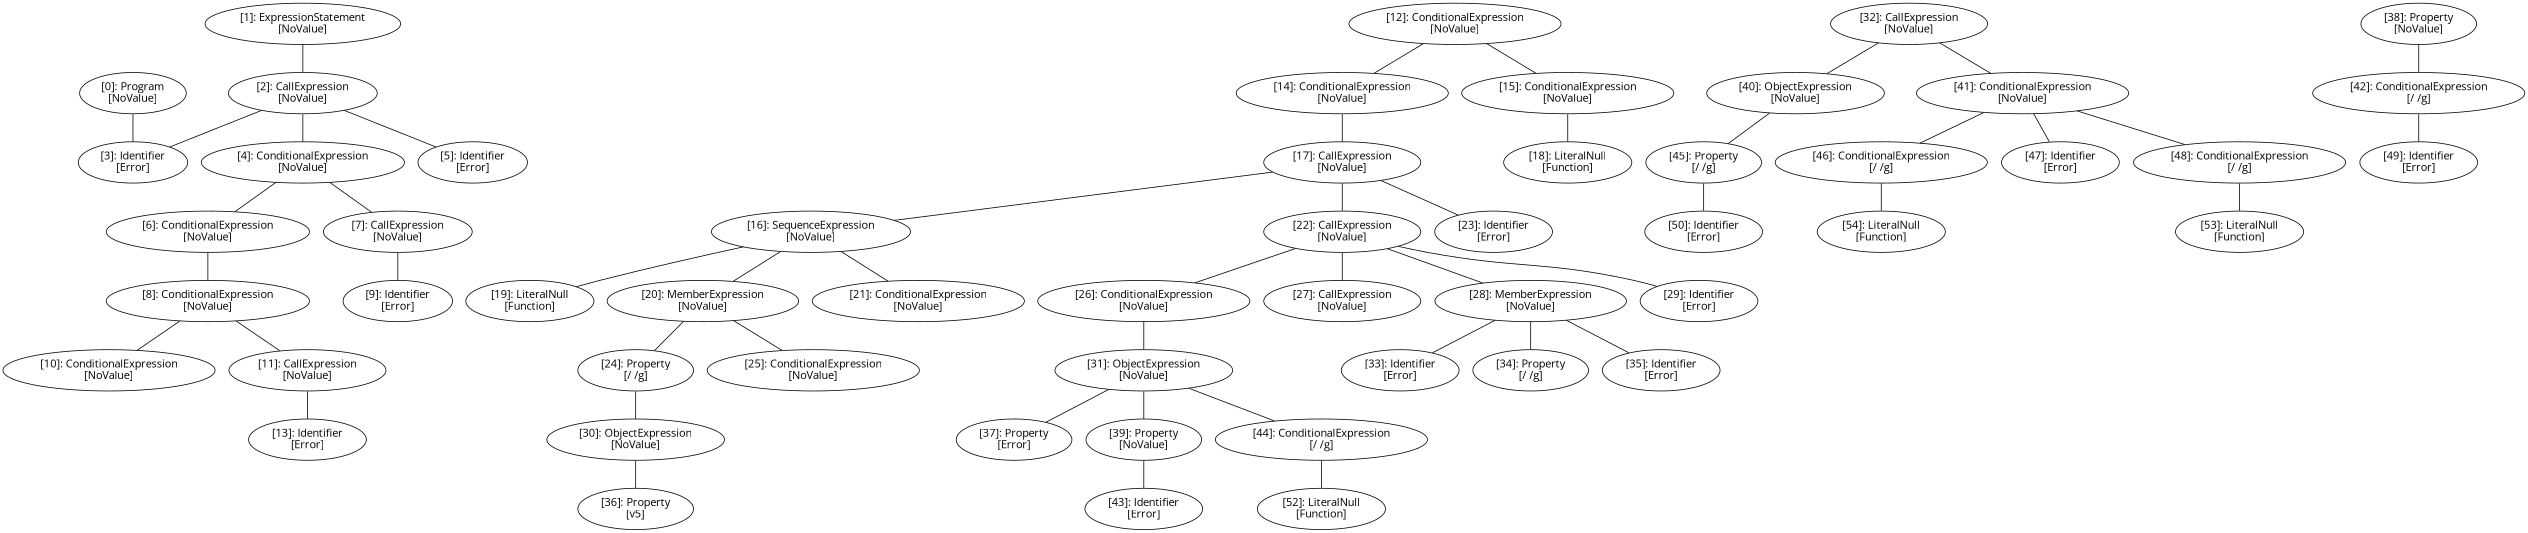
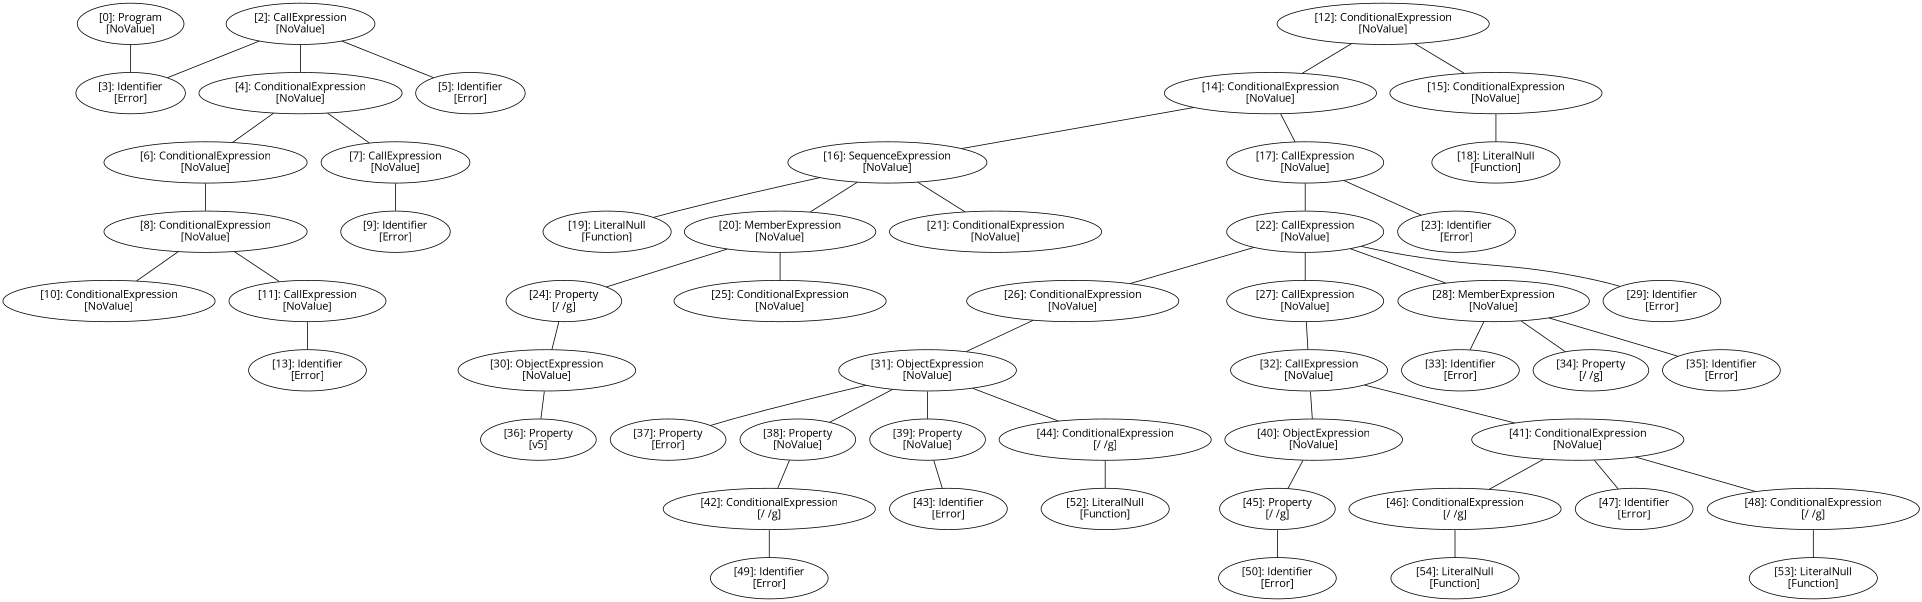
(303, 24) -> none
(1083, 196) -> (1078, 128)
none -> (1307, 336)
none -> (861, 406)
